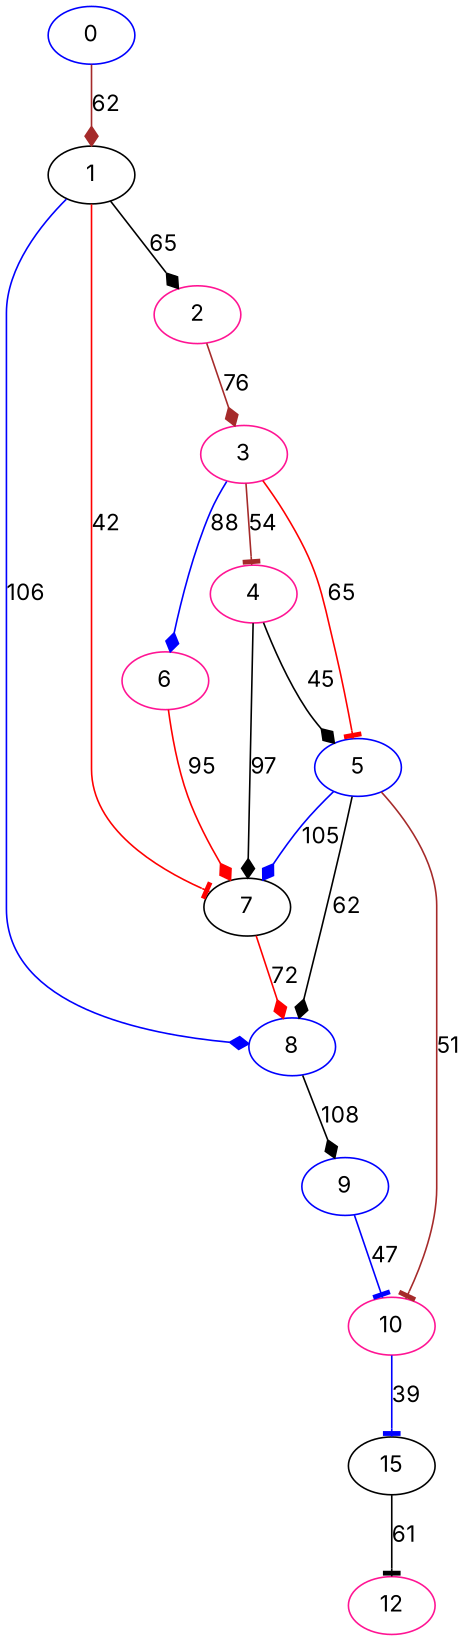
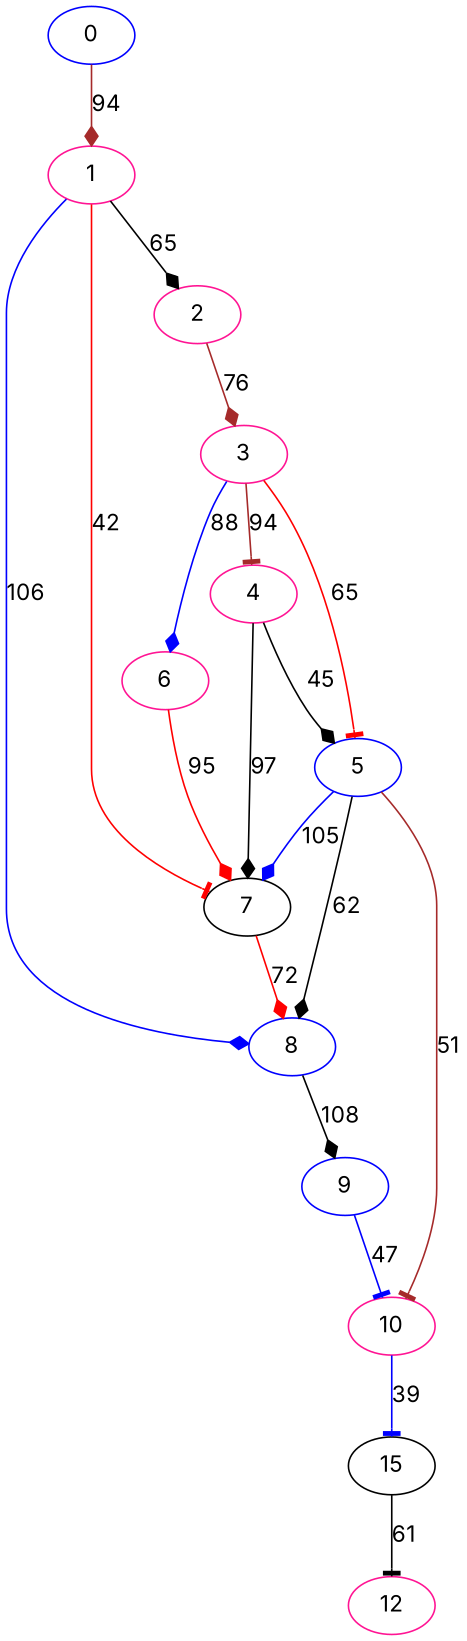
(106, 105) -> (107, 105)
(92, 175) -> (92, 175)
(263, 524) -> (264, 524)
